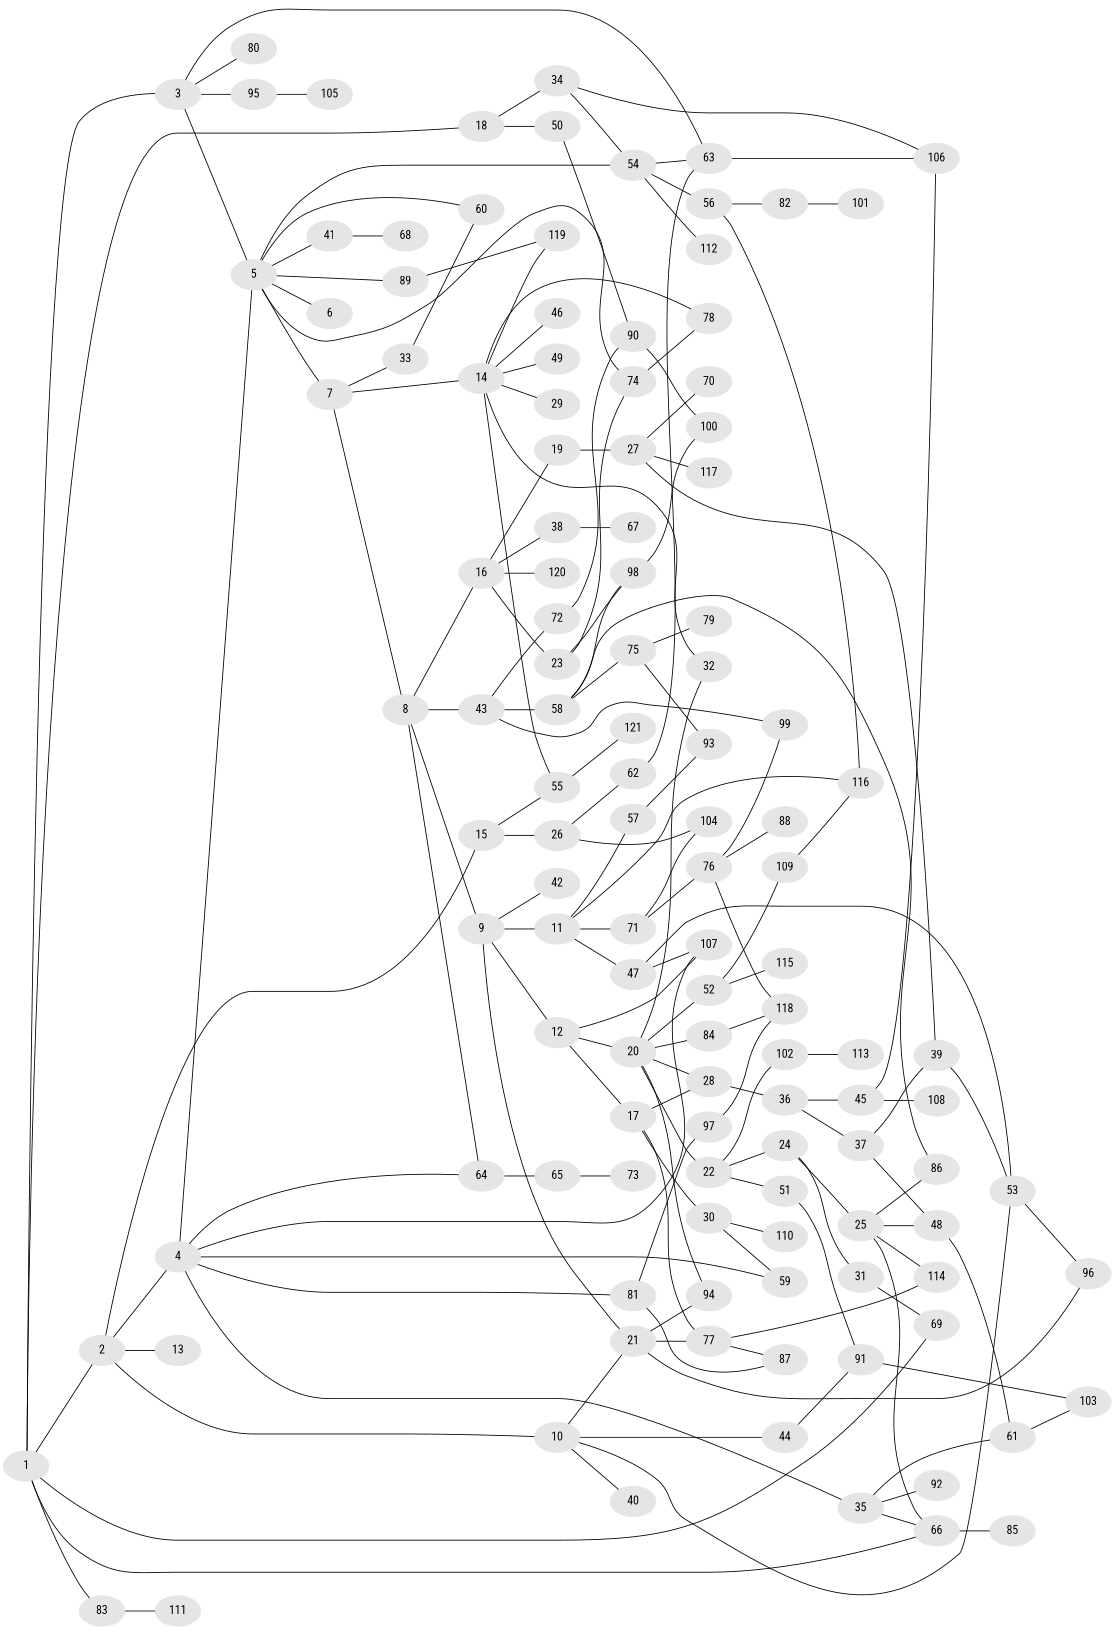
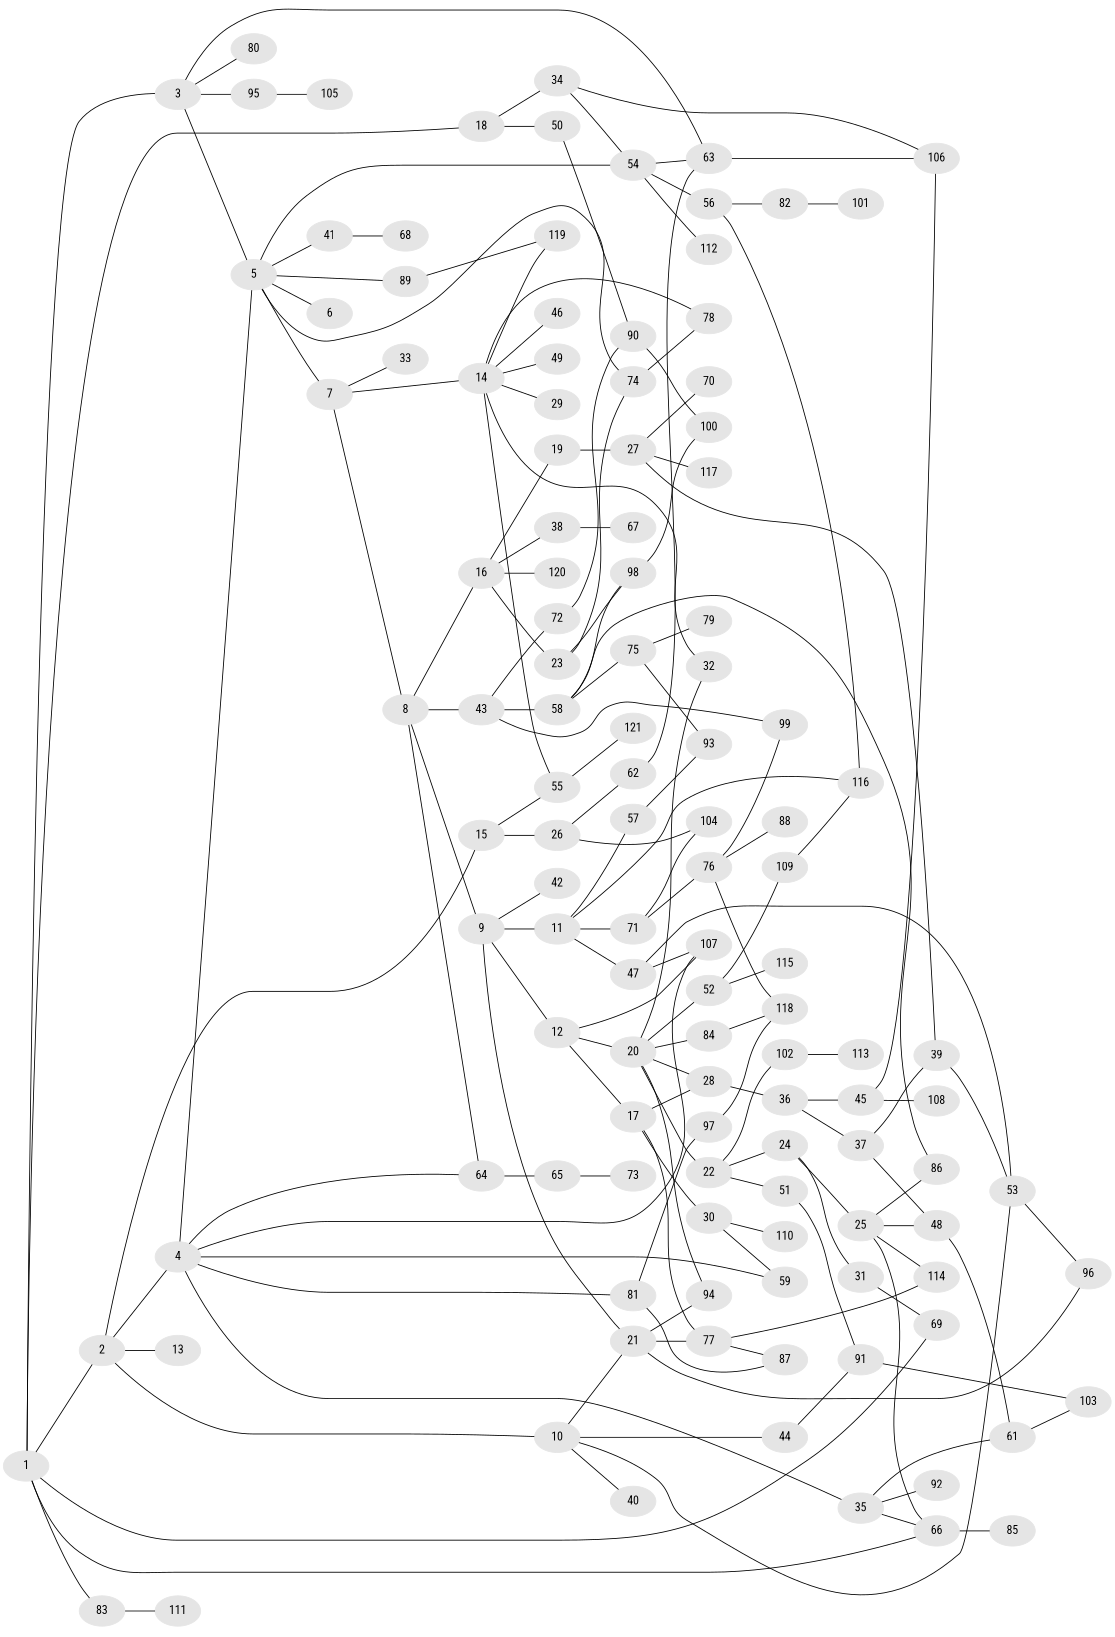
(481, 210) -> none
